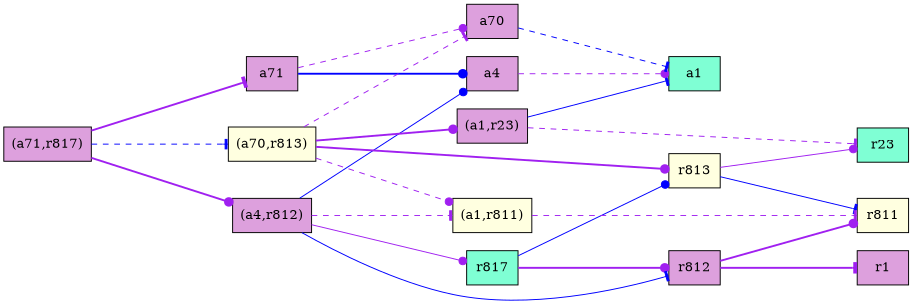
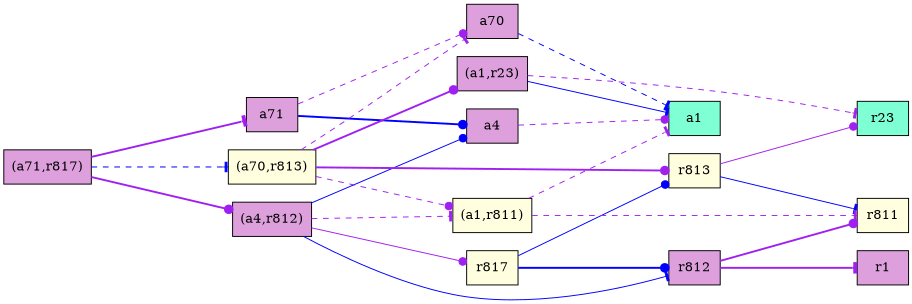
none -> (600, 164)
(492, 268) -> (492, 268)
(589, 268) -> (589, 268)
